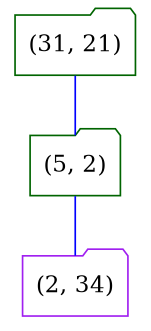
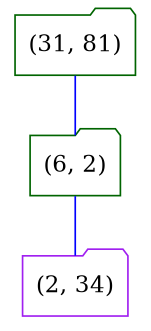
(75, 45) -> (75, 45)
(75, 166) -> (75, 166)
